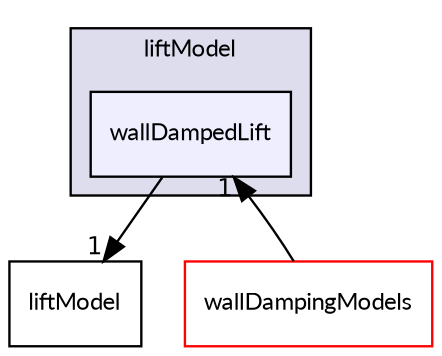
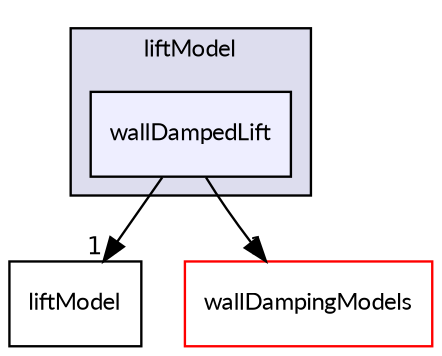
(272, 228) -> (228, 210)
